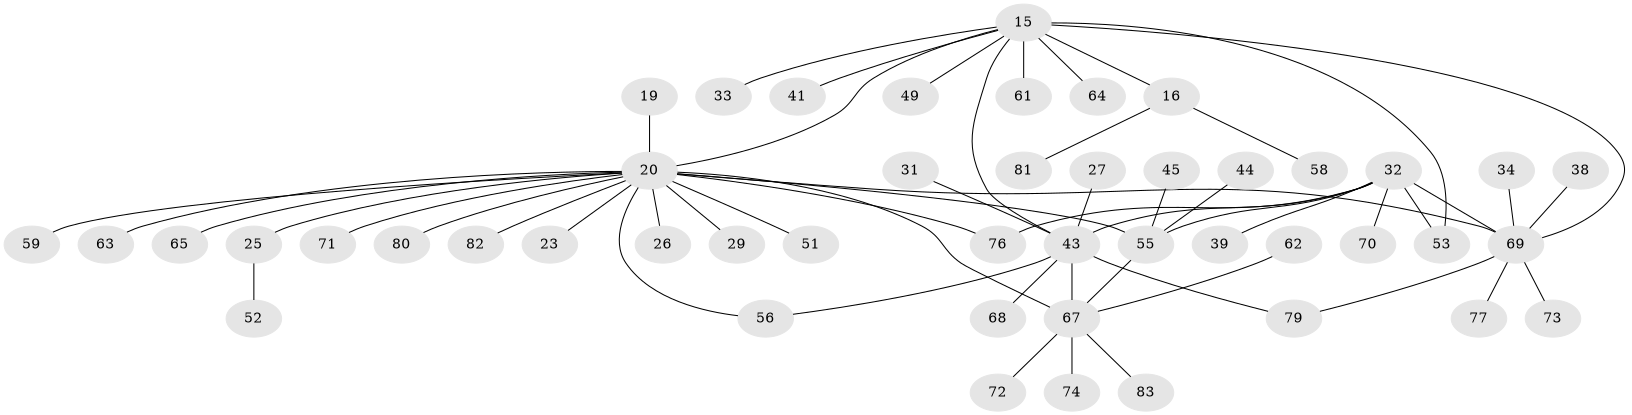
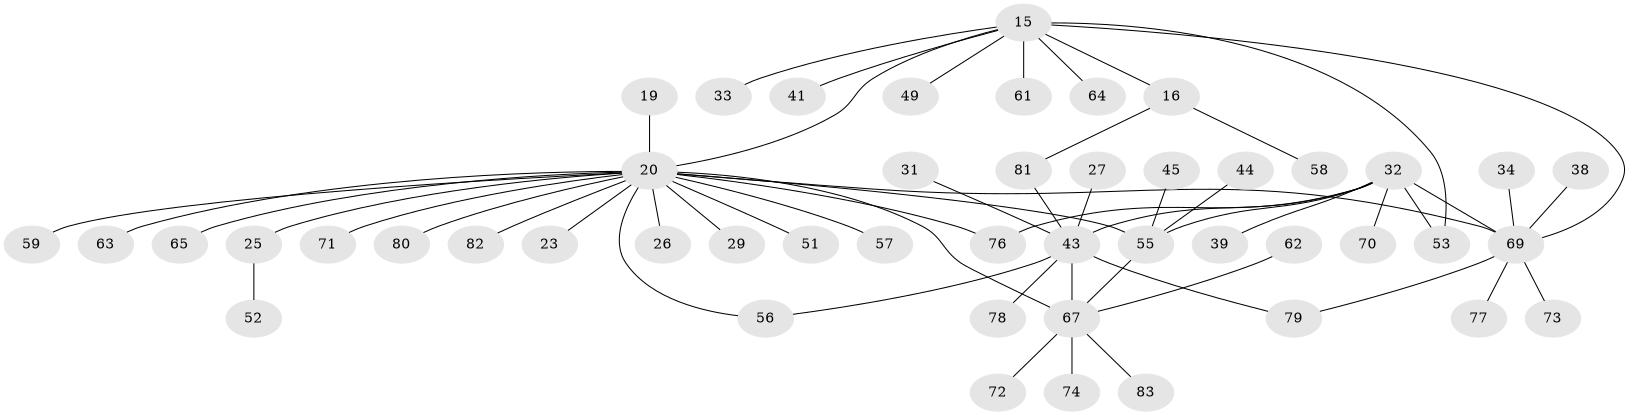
(973, 150) -> (1047, 207)
none -> (885, 245)
(998, 319) -> (998, 319)
